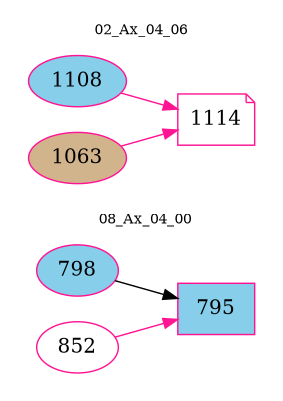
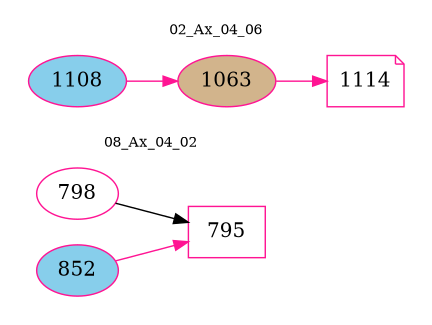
(142, 99) -> (145, 81)
(146, 220) -> (151, 143)
(78, 270) -> (78, 194)
(216, 309) -> (227, 232)
(78, 347) -> (78, 270)
